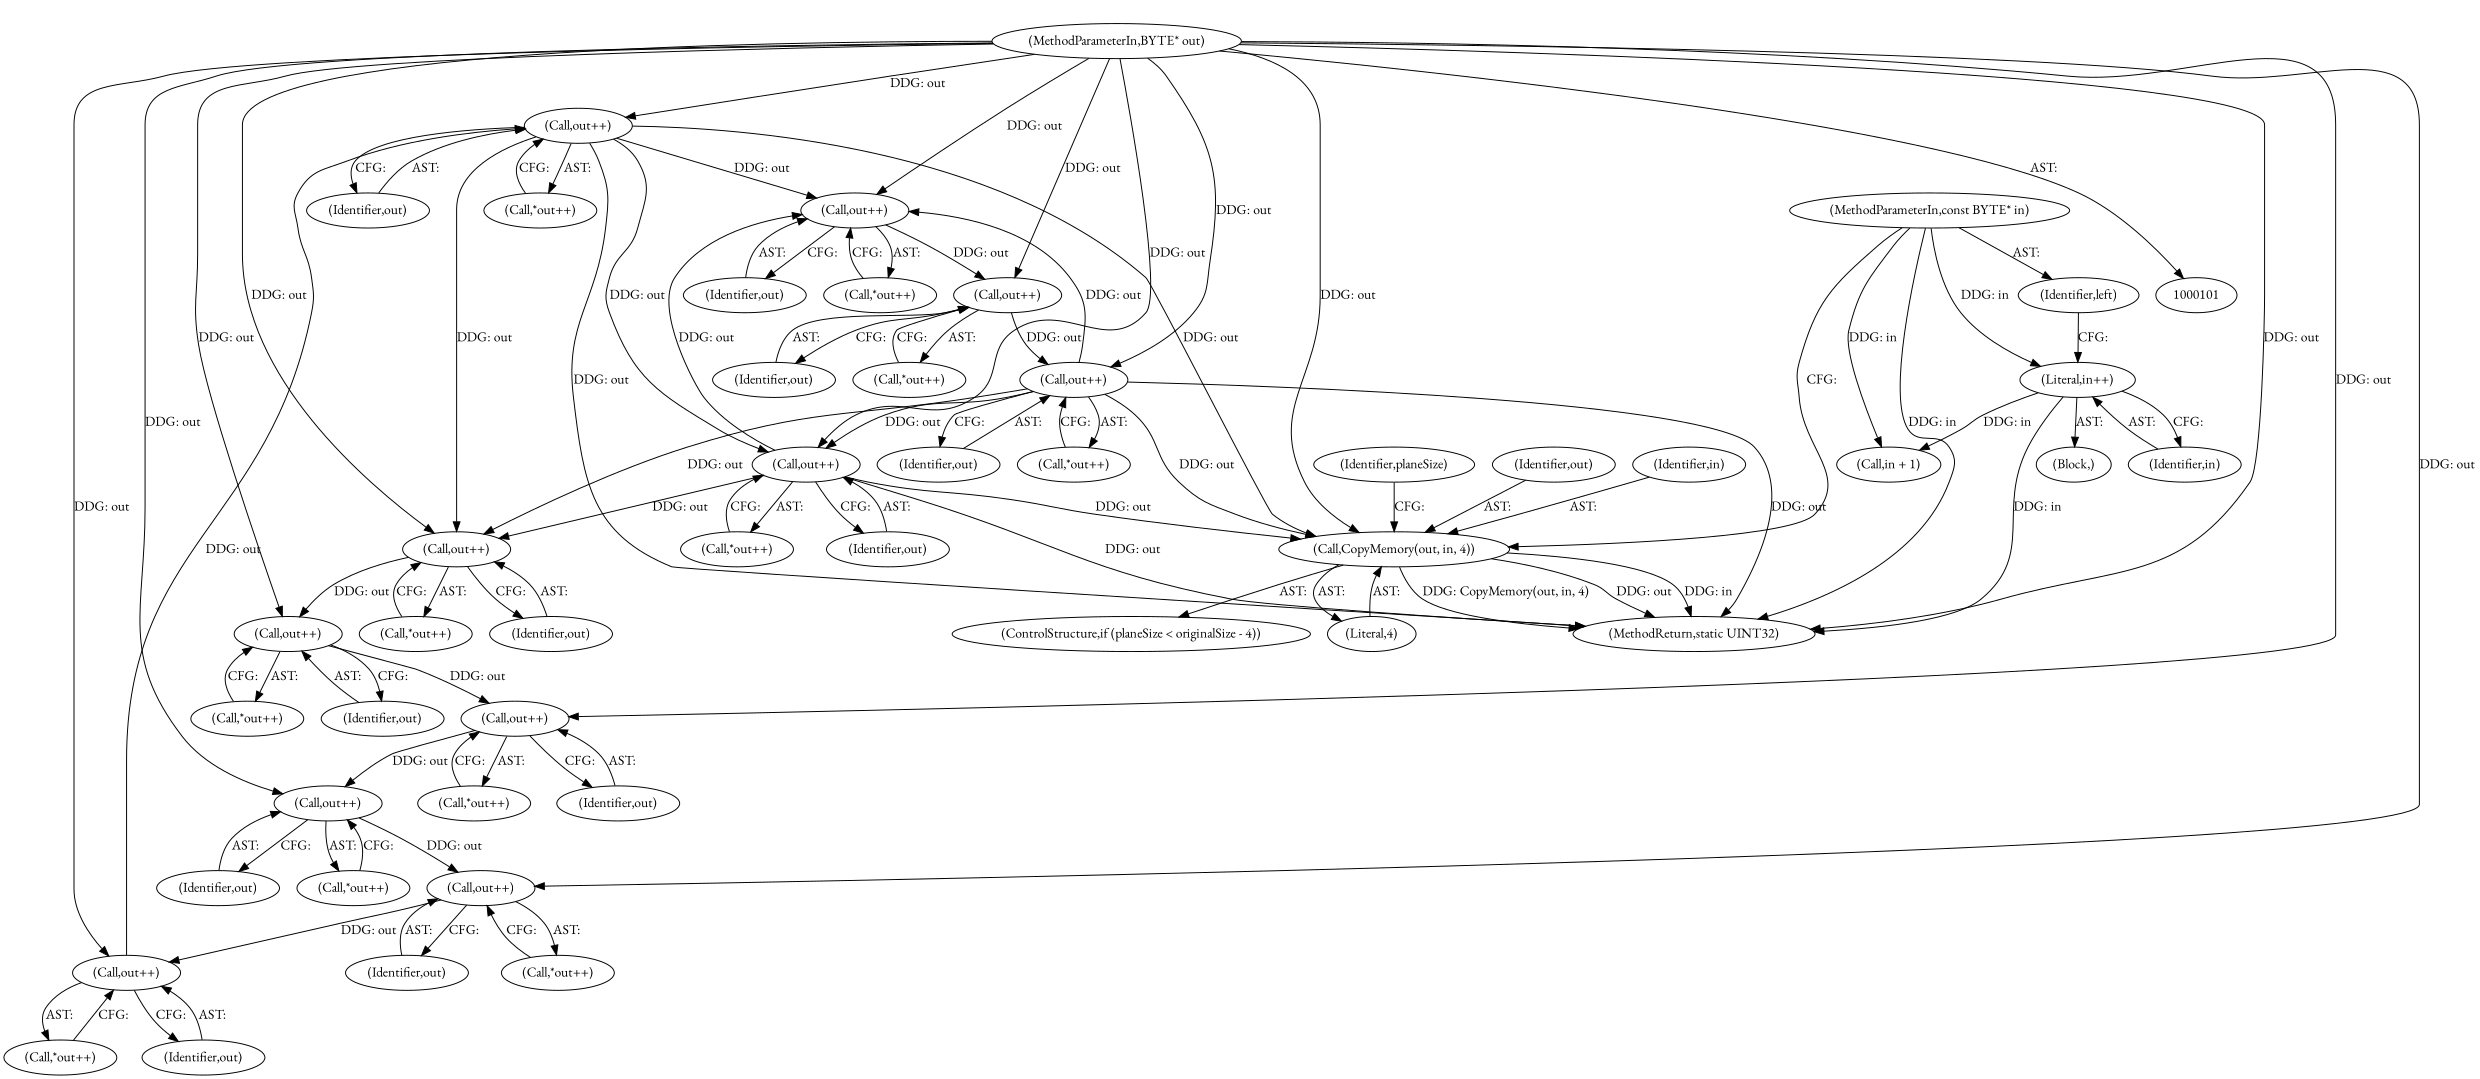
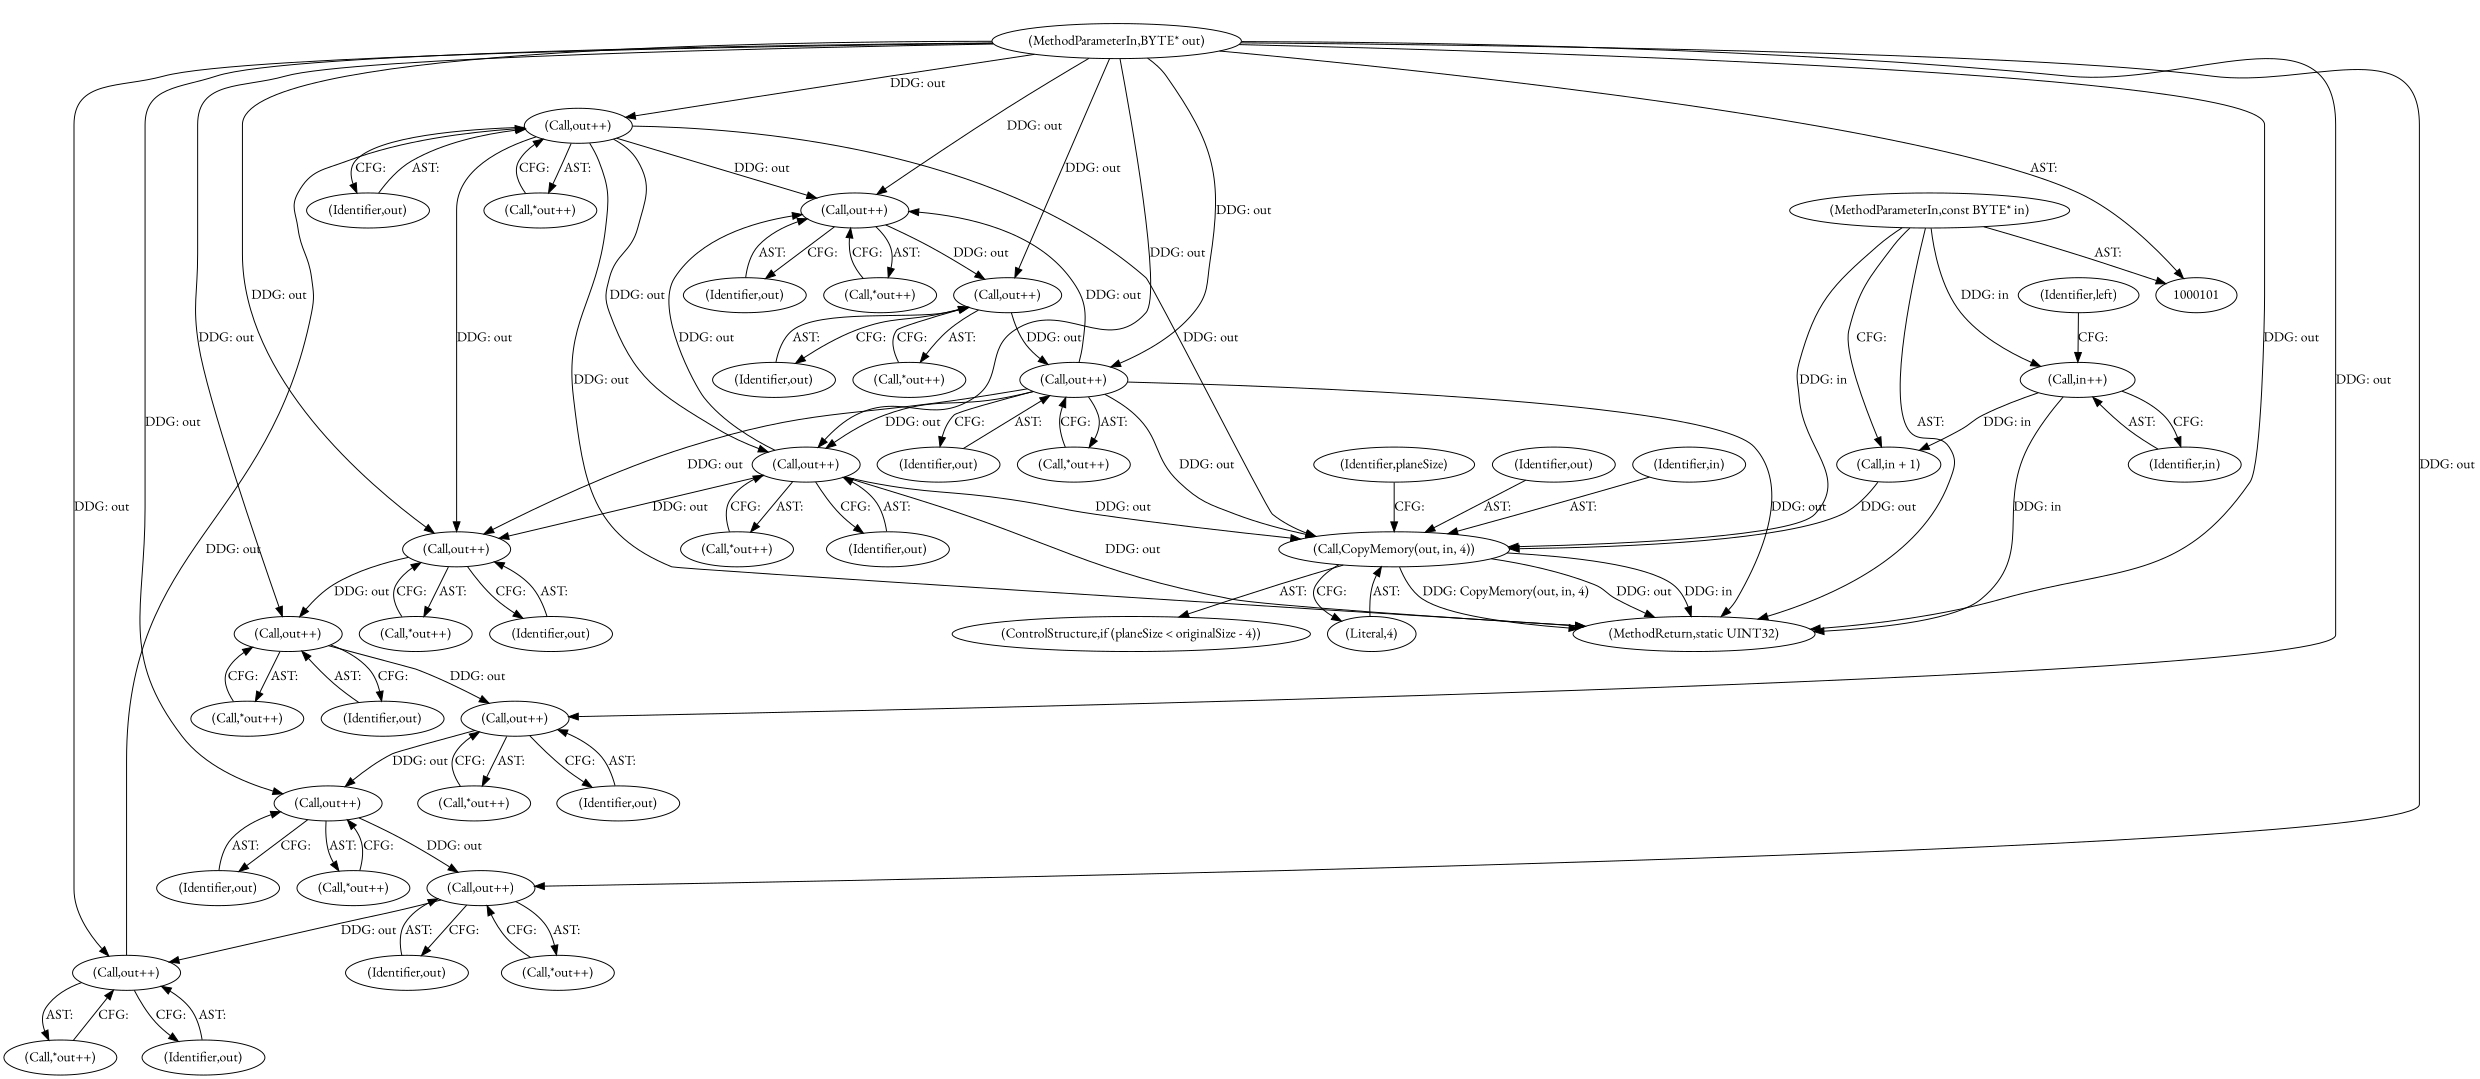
(2001, 251) -> (2071, 253)
(1320, 274) -> (1706, 540)
(1873, 338) -> (1873, 338)
(1824, 380) -> (1824, 380)
(2078, 380) -> (2078, 380)
(1933, 422) -> (1933, 422)
(2074, 465) -> none
(1333, 592) -> (1333, 592)
